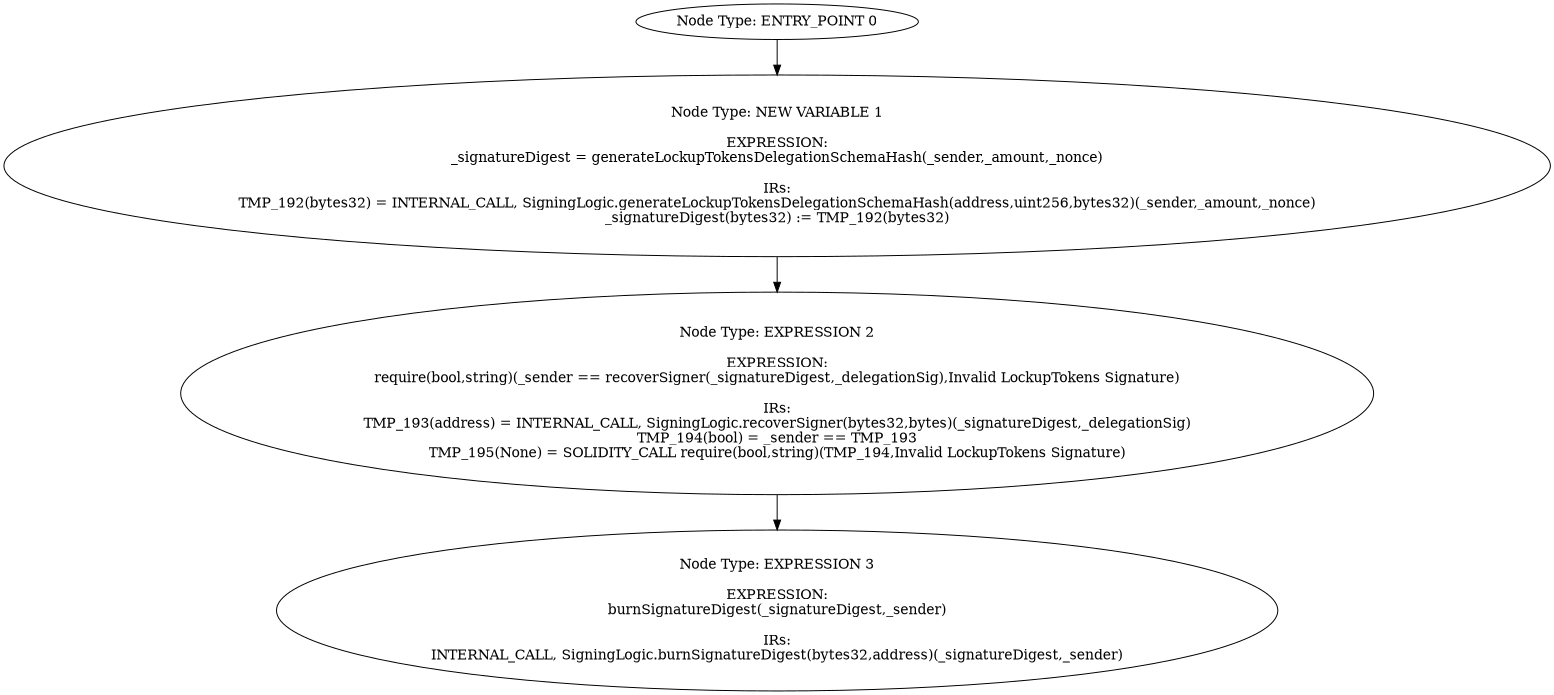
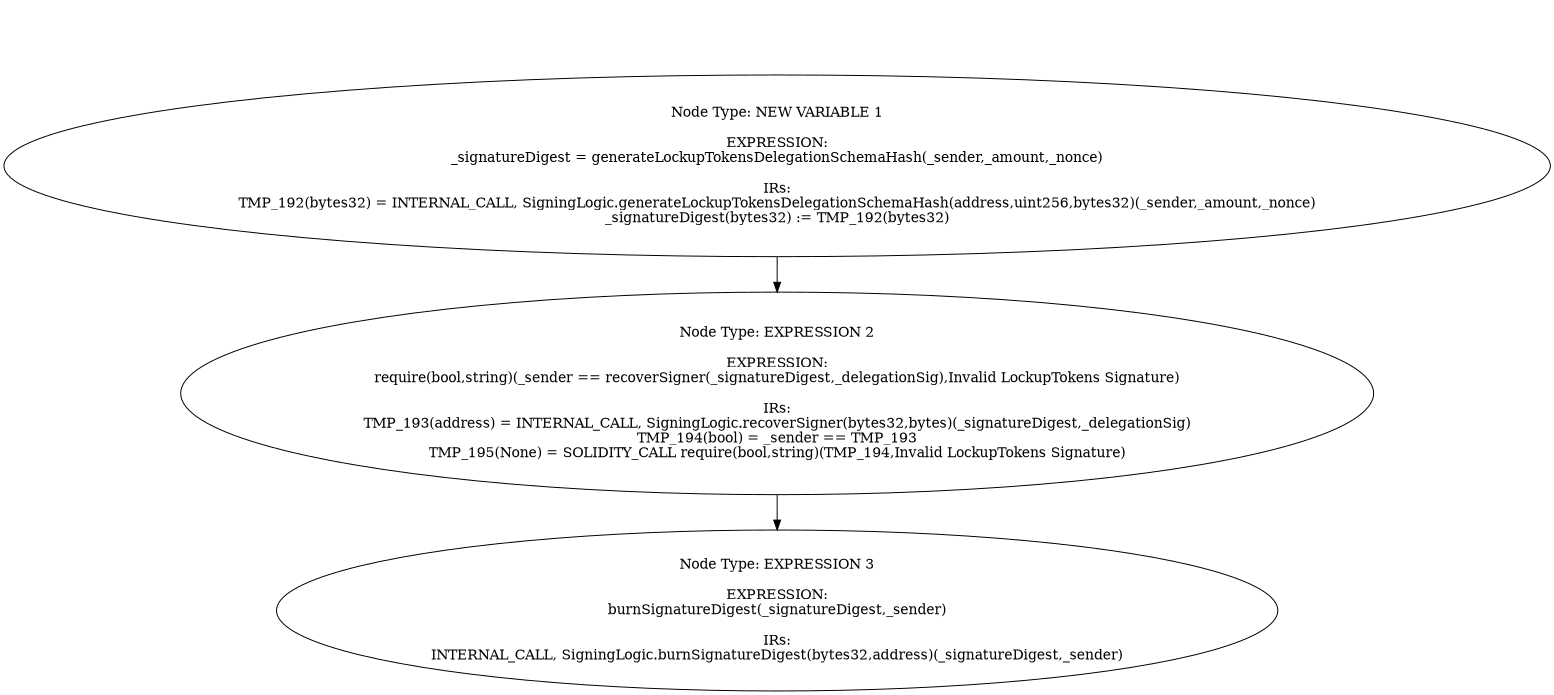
(777, 22) -> none
